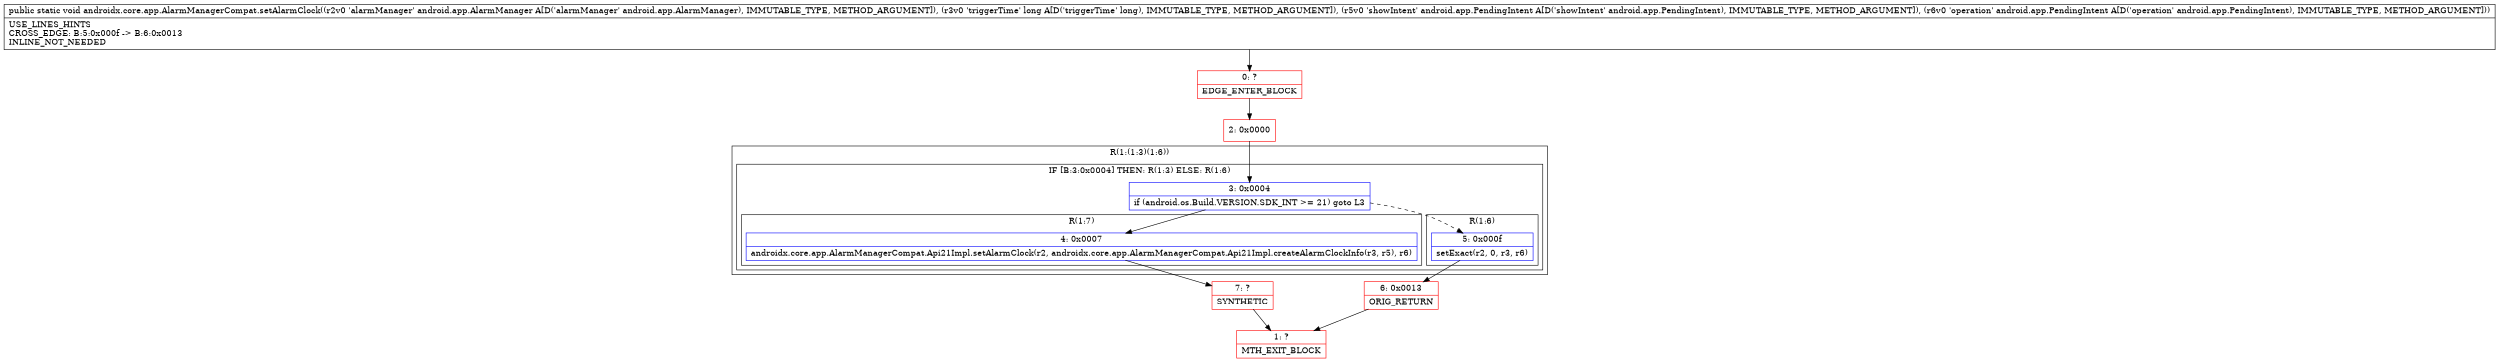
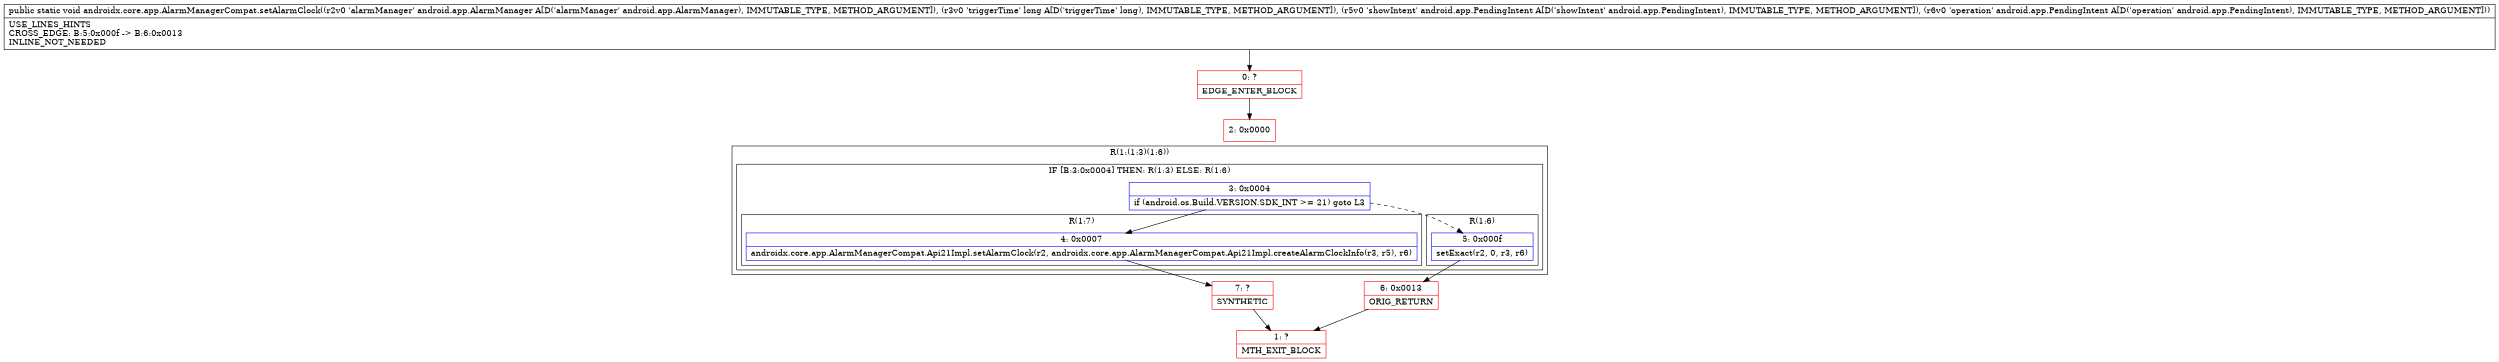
(1250, 159) -> none
